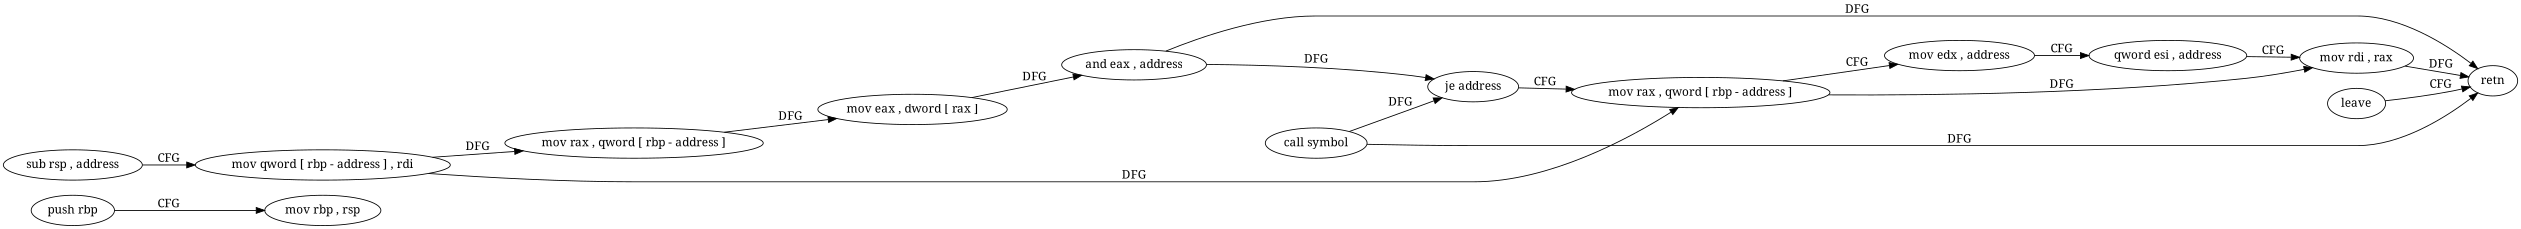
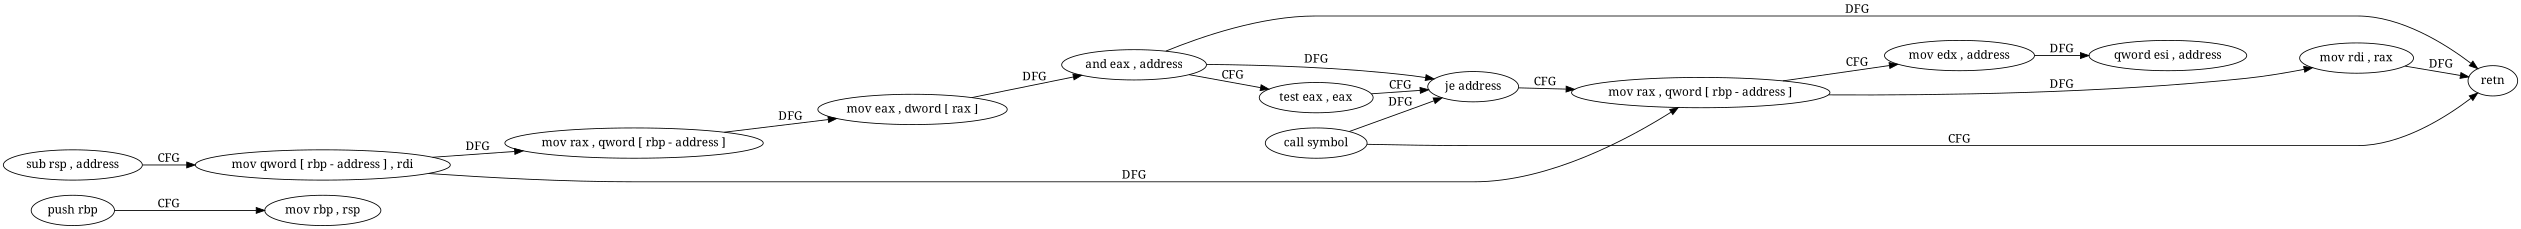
(2062, 49) -> (2062, 49)
(2269, 57) -> none
none -> (1316, 98)
(2357, 104) -> none
(1959, 139) -> (1959, 139)
